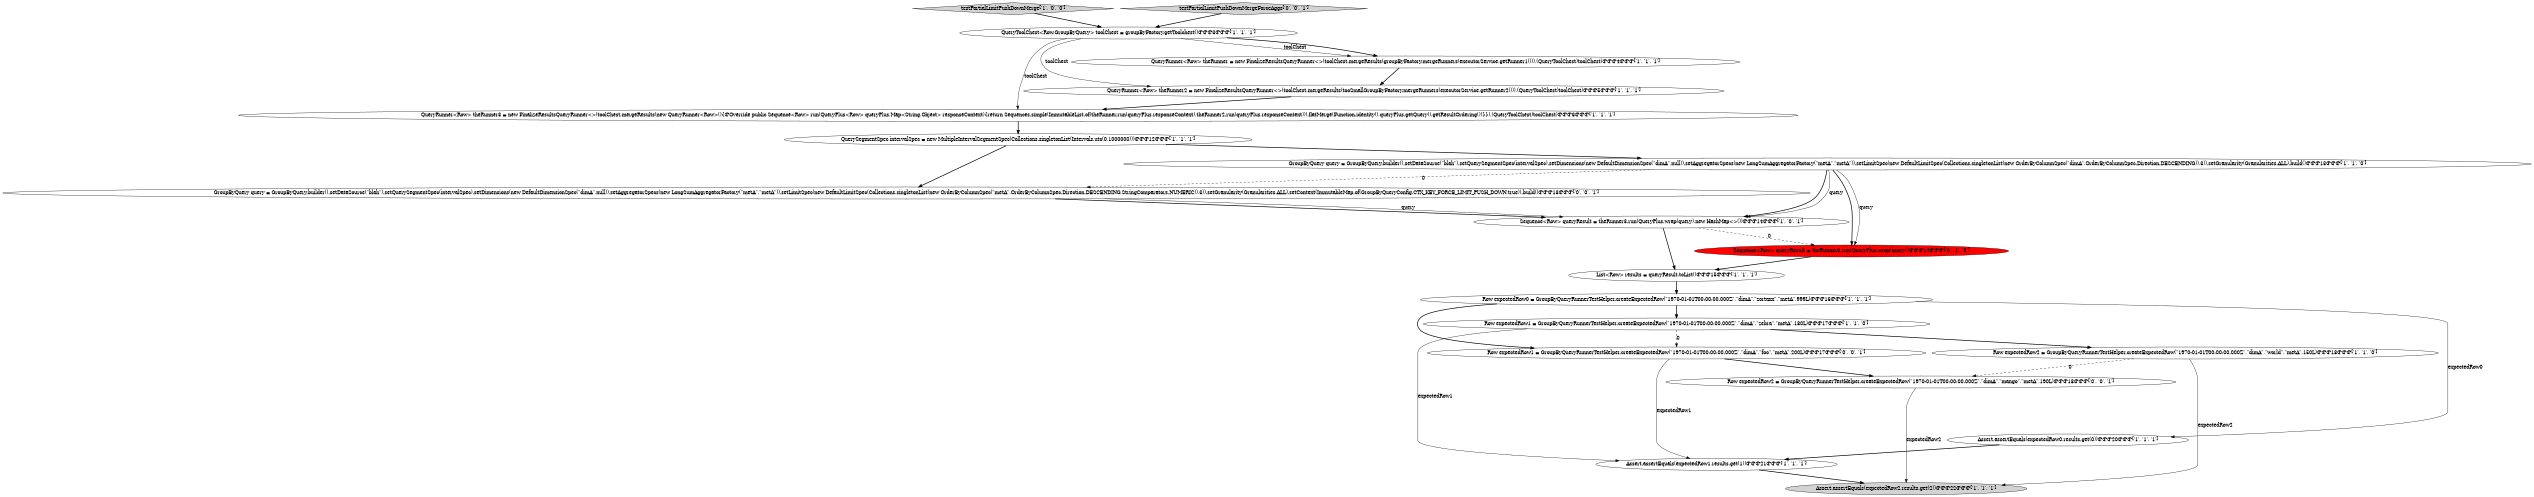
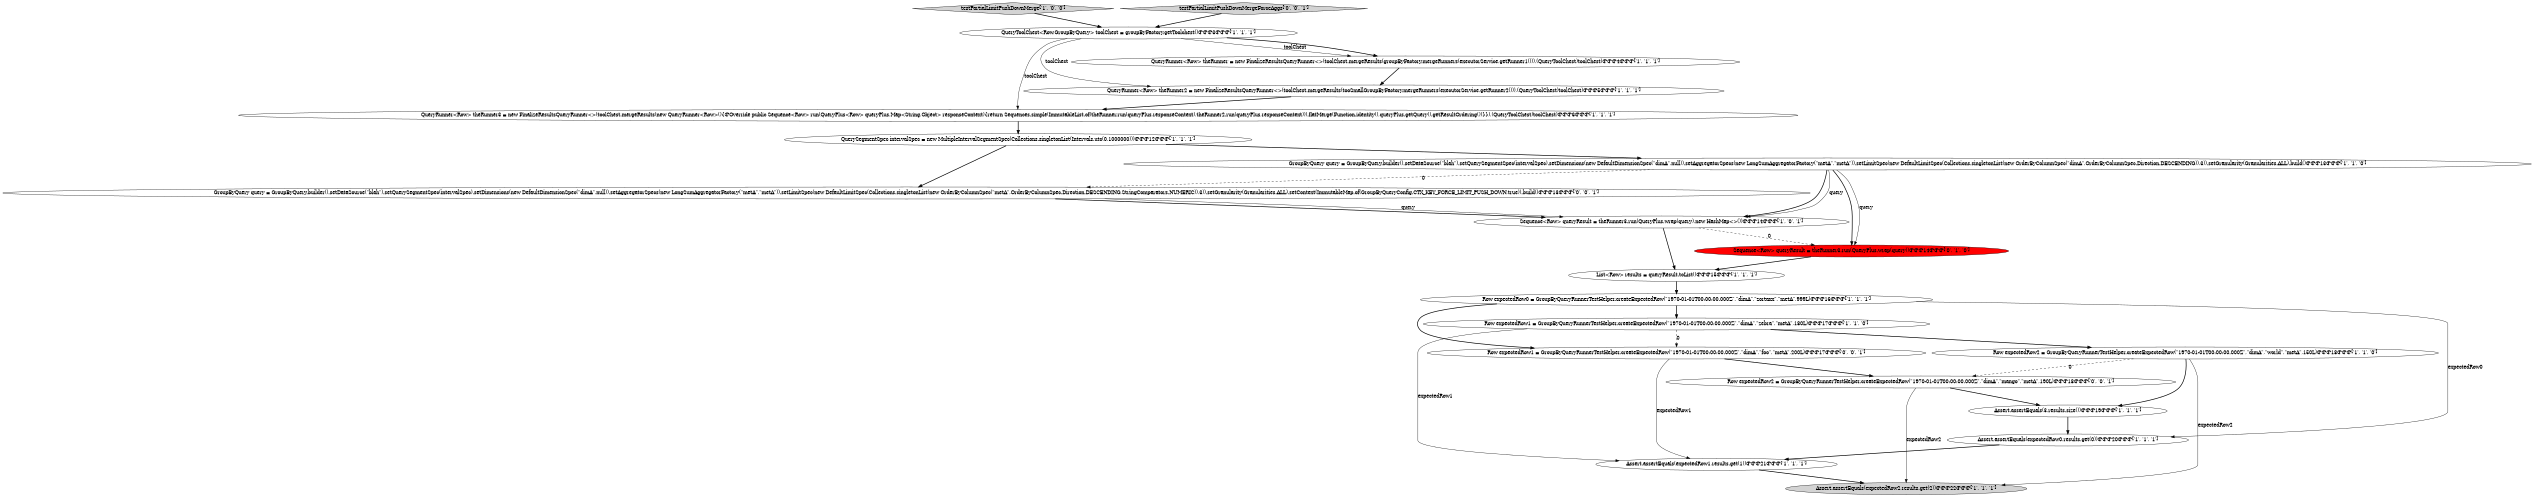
none -> (2068, 411)
